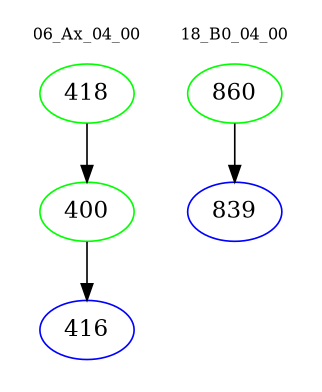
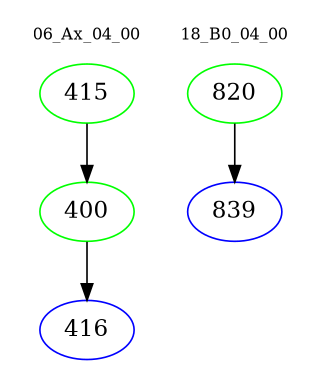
(87, 94) -> (87, 94)
(235, 94) -> (235, 94)
